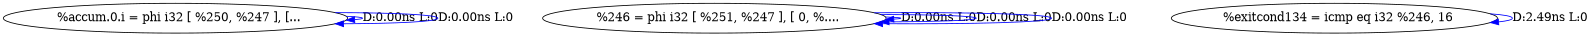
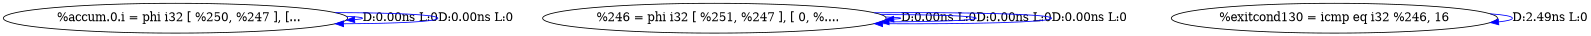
(1334, 18) -> (1334, 18)
